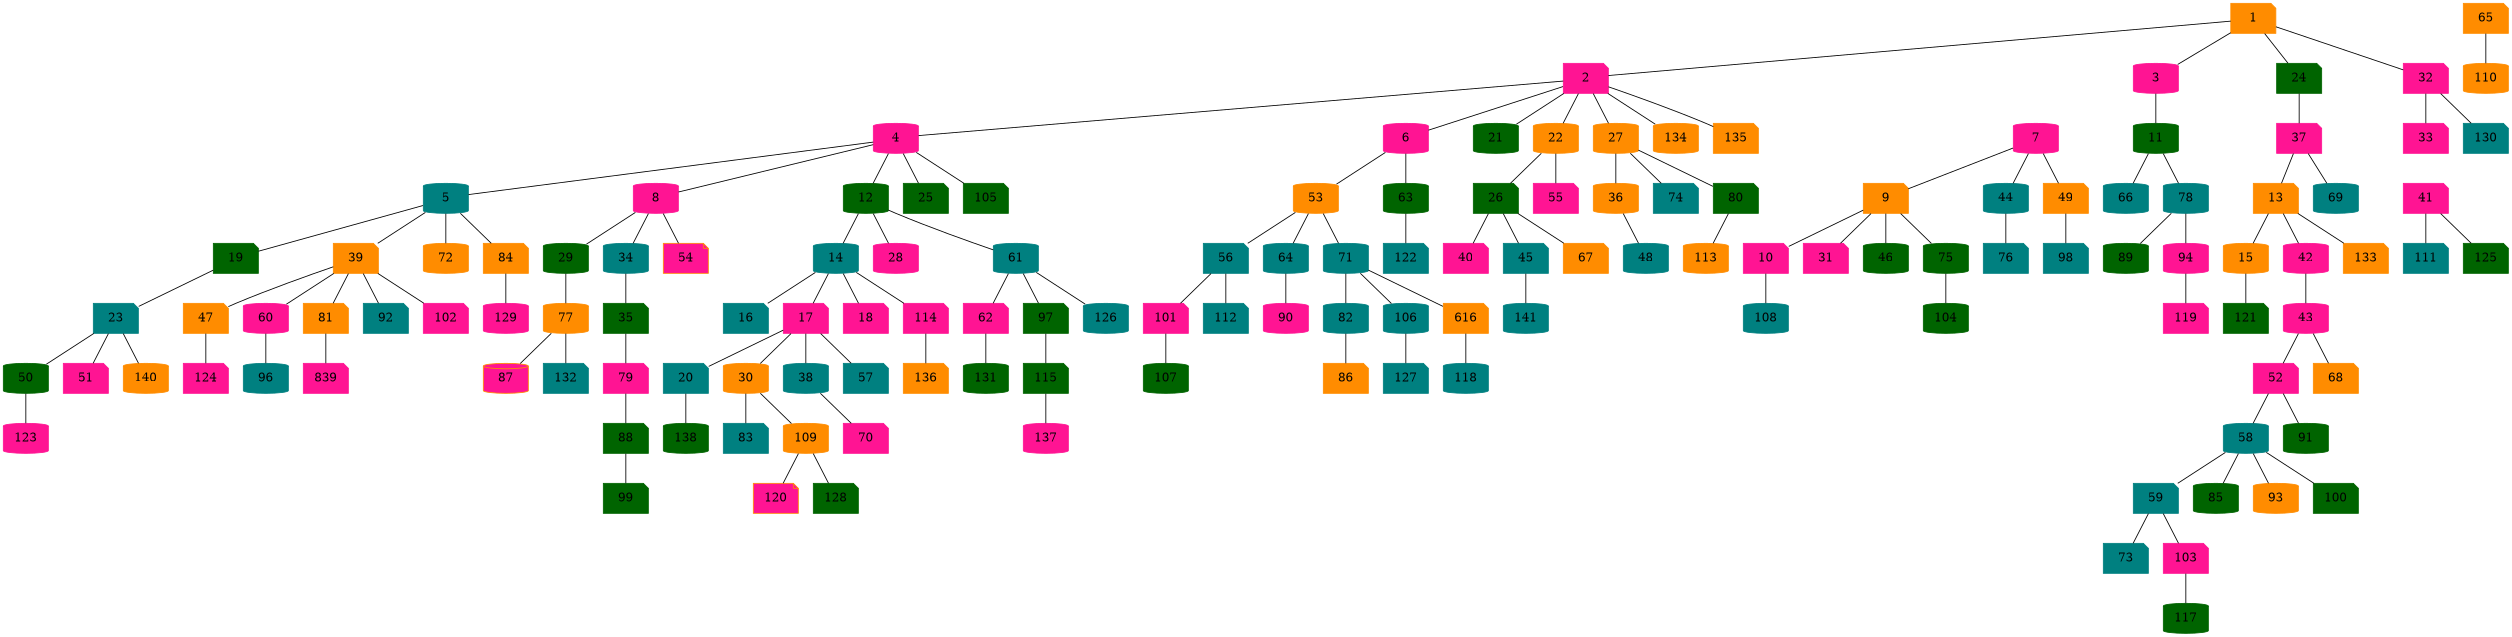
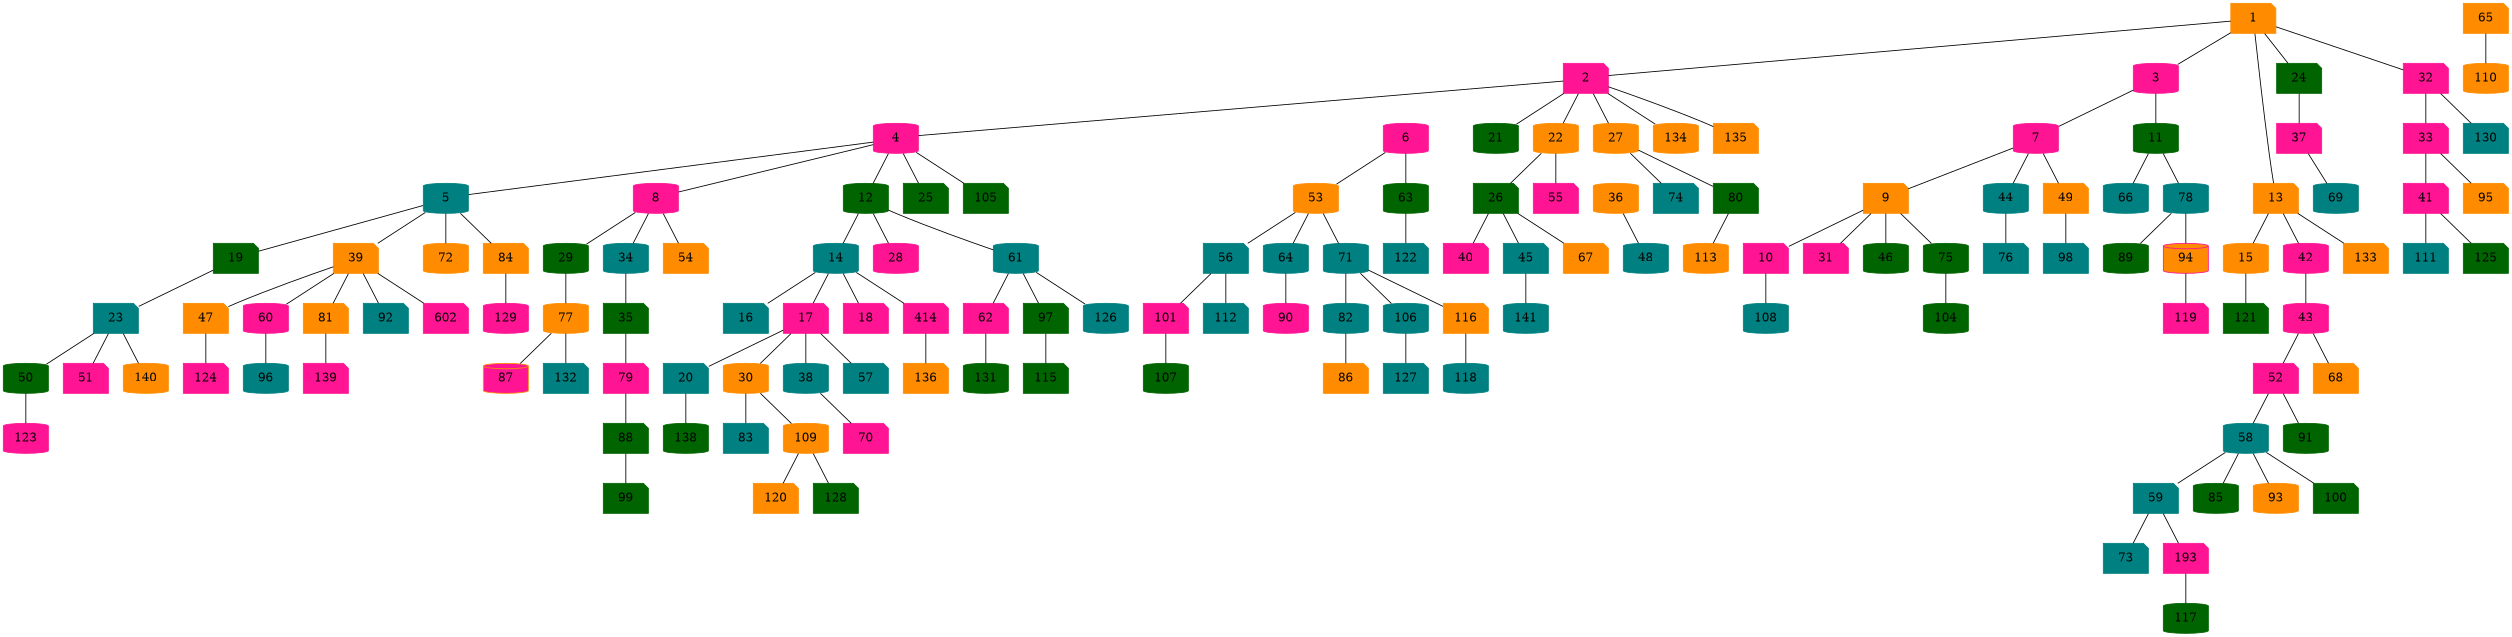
(1496, 108) -> none
none -> (2096, 108)
(1616, 168) -> none
(2287, 168) -> (2263, 109)
none -> (2426, 168)
none -> (2486, 198)
(686, 258) -> (686, 258)
(2186, 258) -> (2186, 258)
(446, 318) -> (446, 318)
(926, 318) -> (926, 318)
(1466, 318) -> (1466, 318)
(326, 378) -> (326, 378)
(1046, 438) -> none
(776, 498) -> (776, 498)
(2186, 558) -> (2186, 558)
